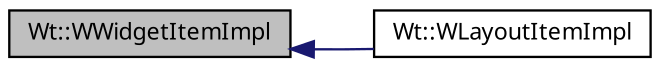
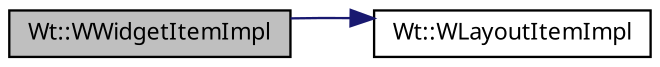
(344, 49) -> (321, 18)
